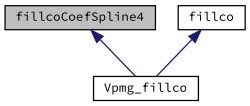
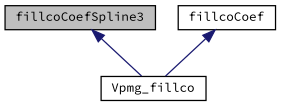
(80, 18) -> (80, 18)
(212, 18) -> (227, 18)
